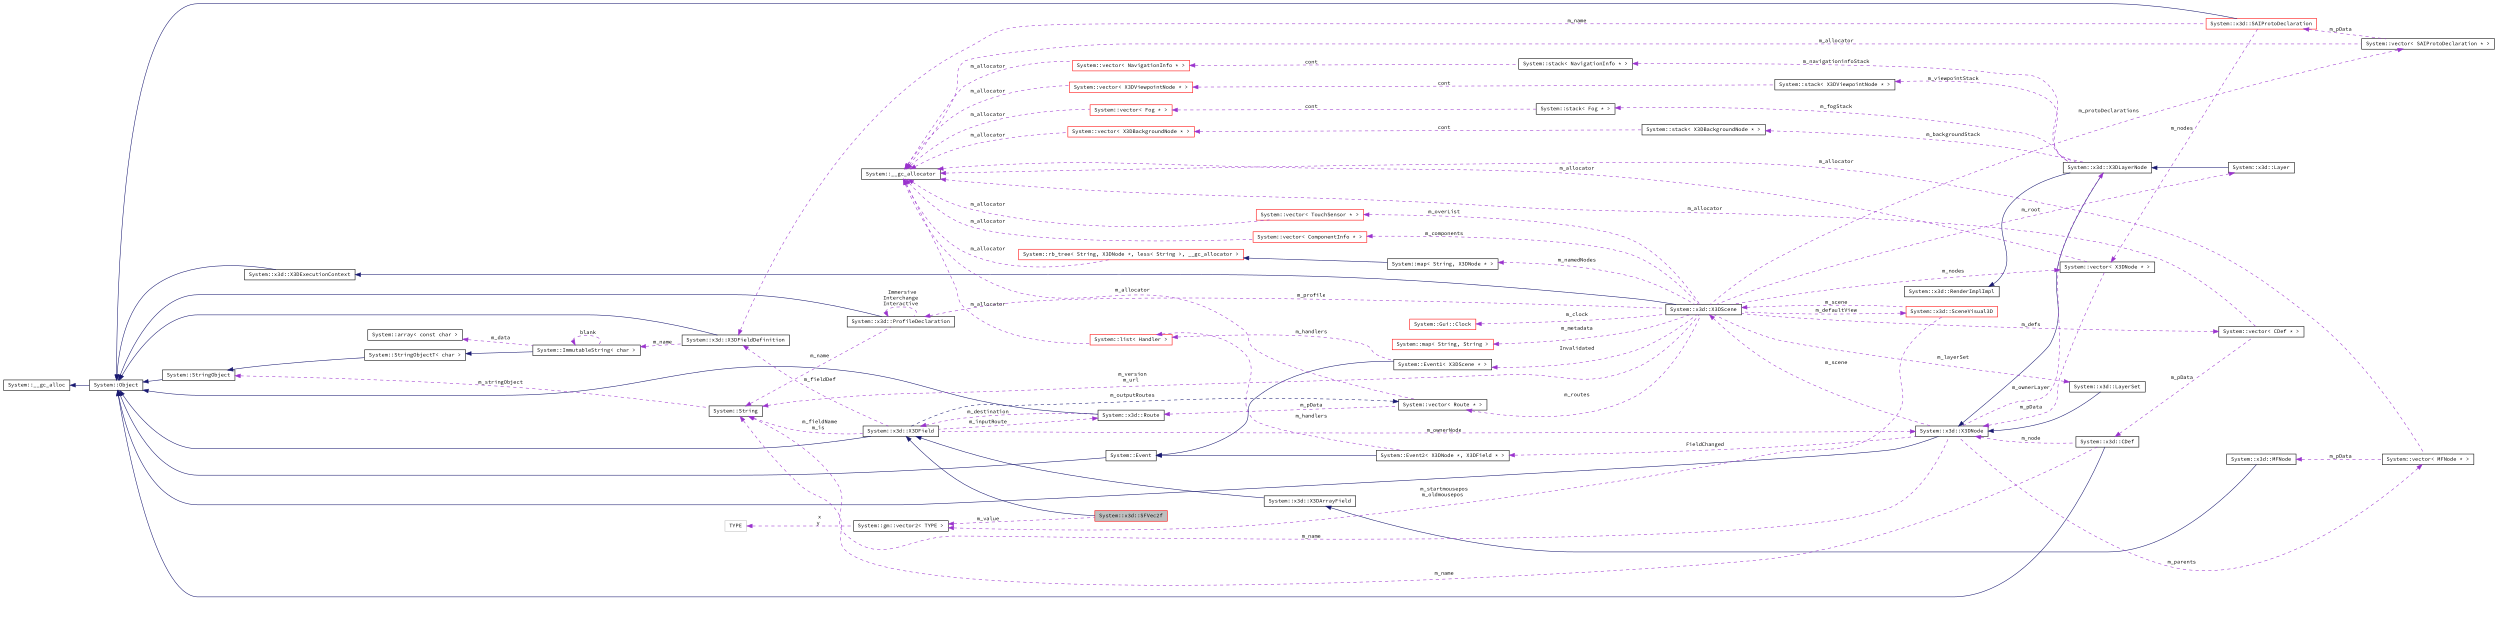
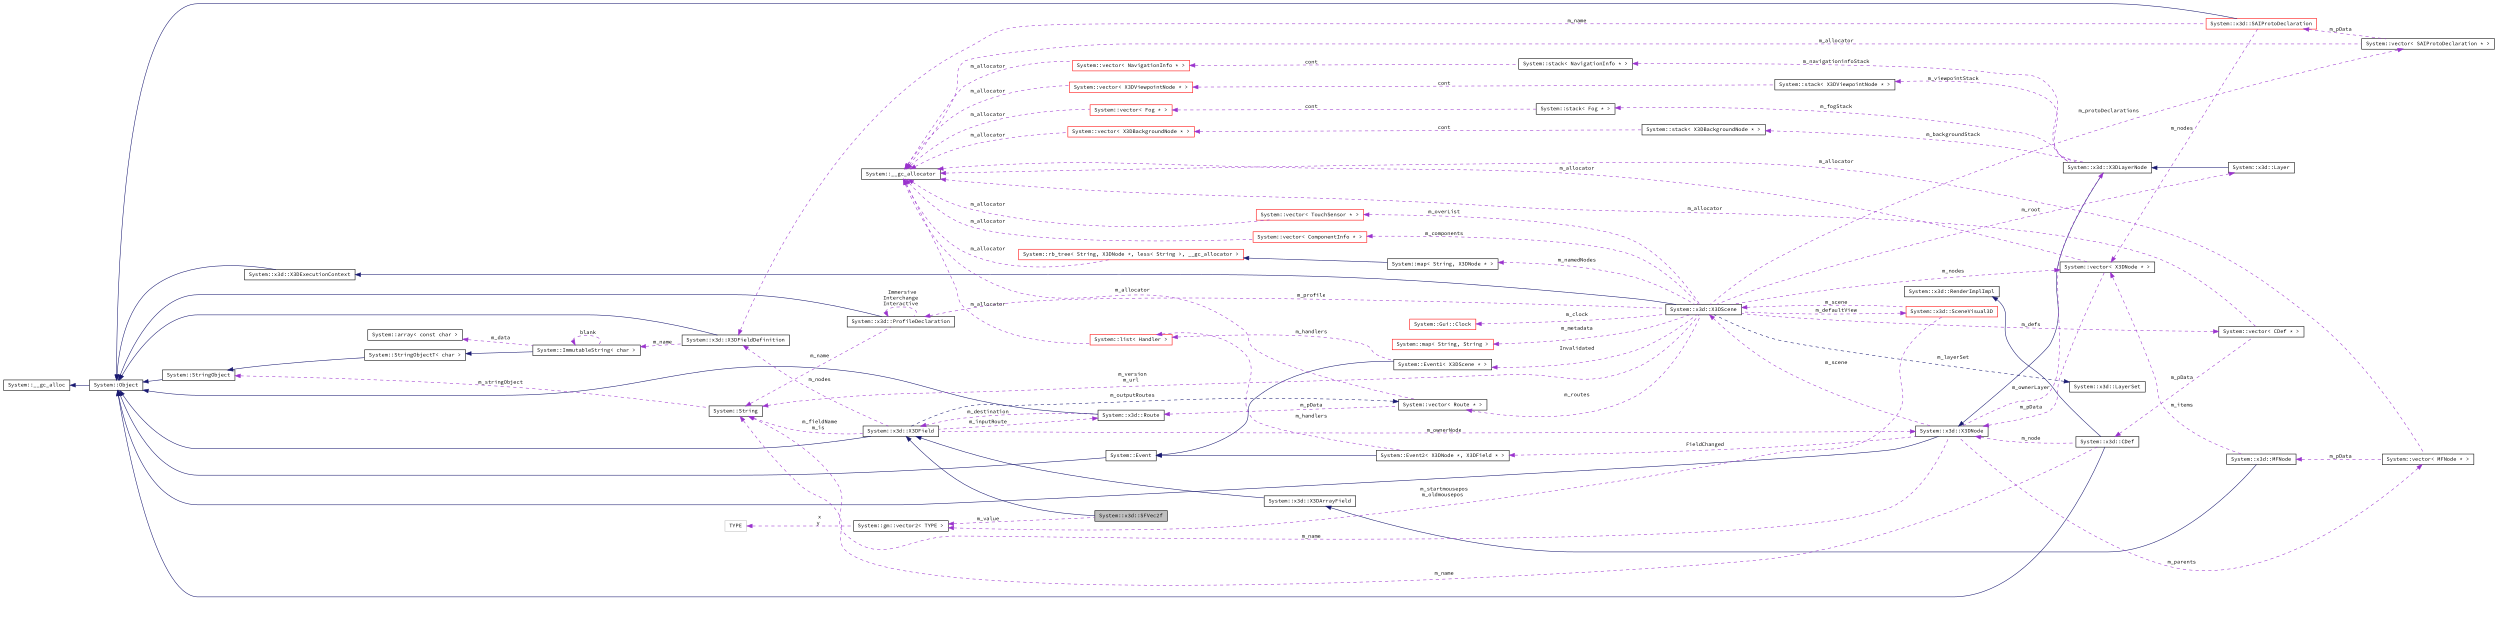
(2006, 212) -> (2038, 373)
(1887, 357) -> (1887, 357)
(818, 380) -> (818, 380)
none -> (2157, 385)
(2051, 421) -> none
(1131, 516) -> (1131, 516)
